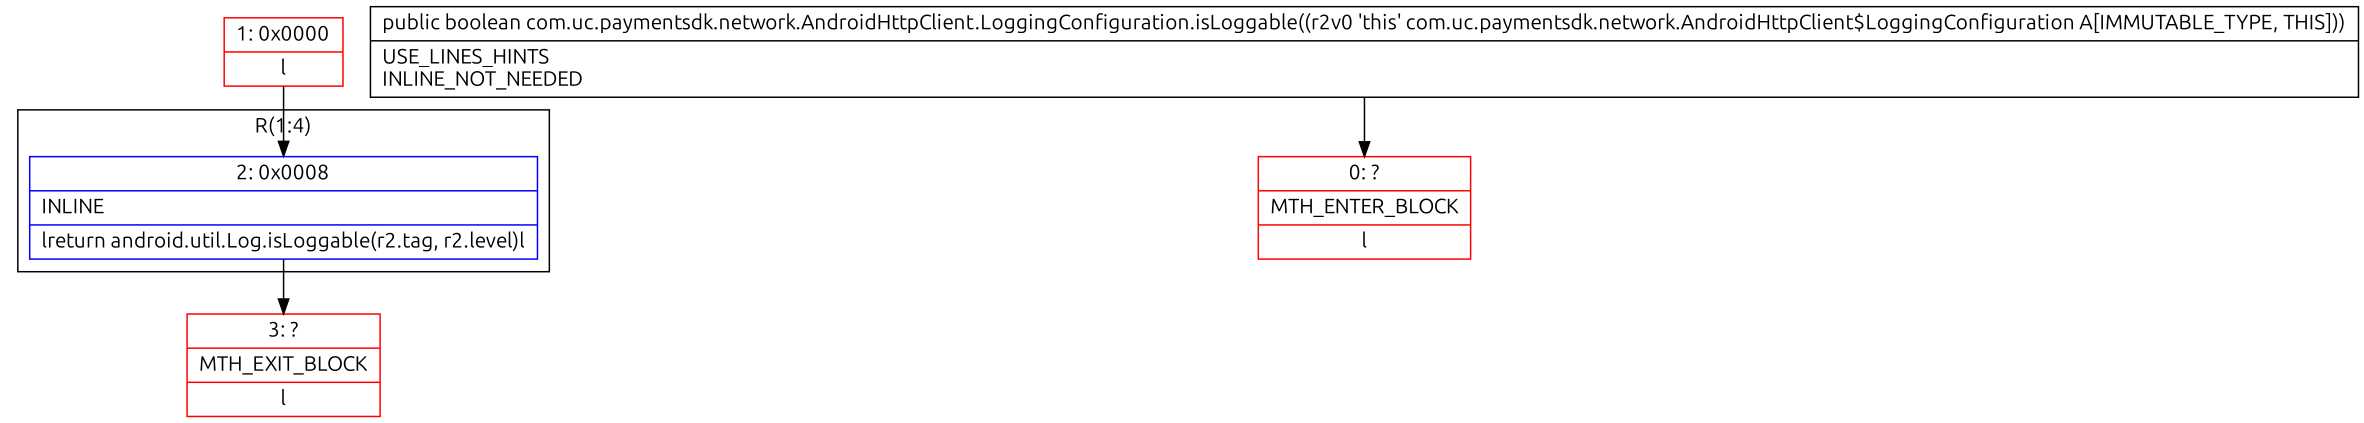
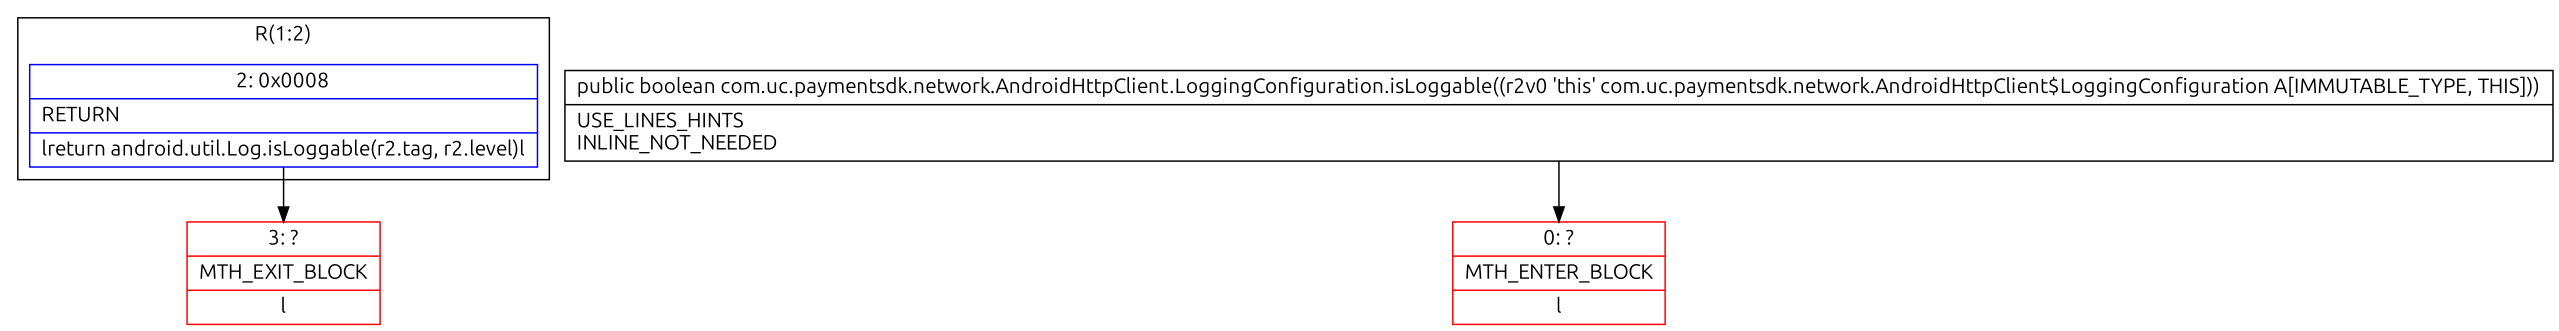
(284, 52) -> none
(284, 127) -> (284, 35)
(73, 207) -> (81, 115)
